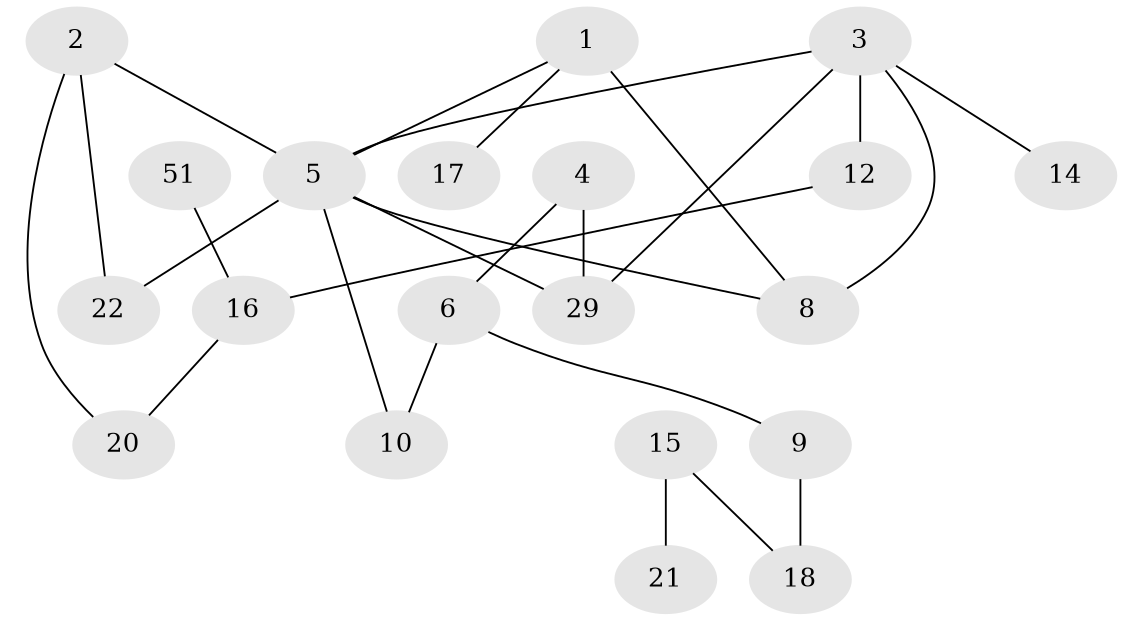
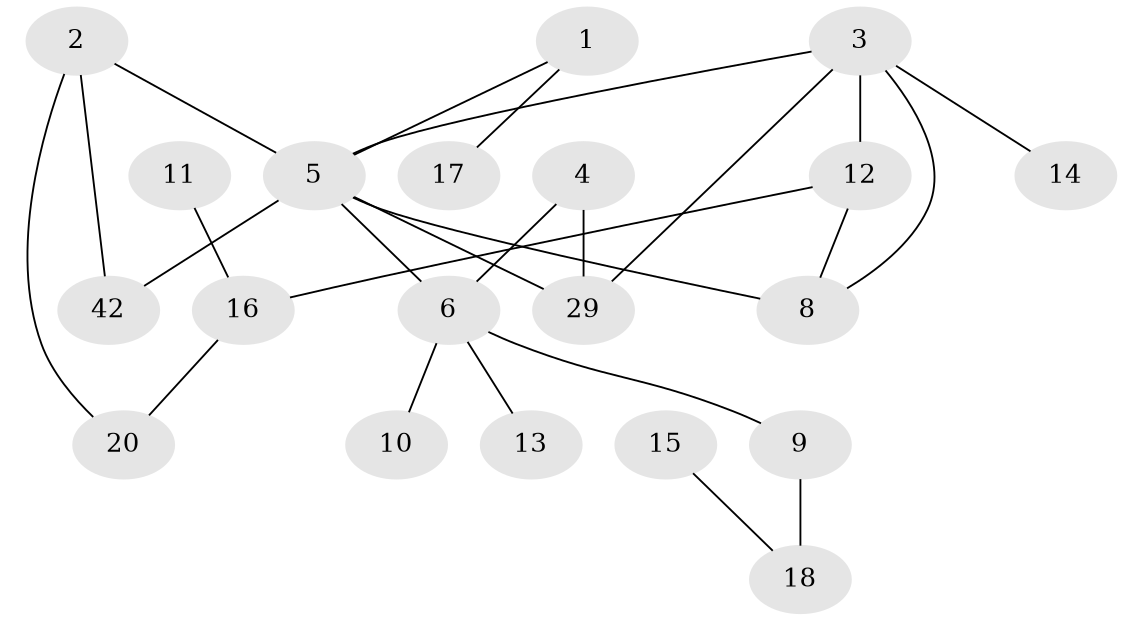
(180, 176) -> (180, 176)
(698, 176) -> (834, 243)
(109, 310) -> (109, 310)
(356, 310) -> (381, 243)
none -> (531, 445)
(666, 580) -> none
